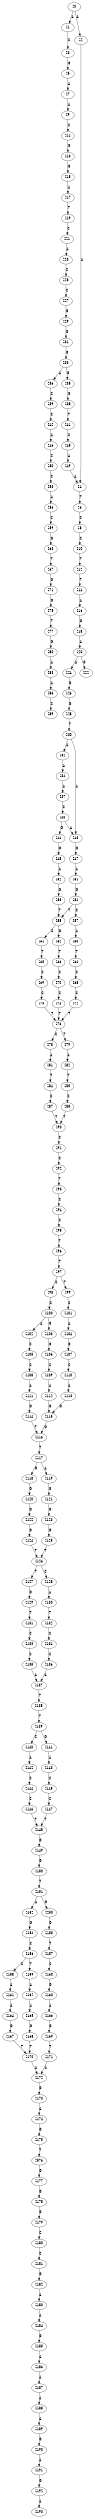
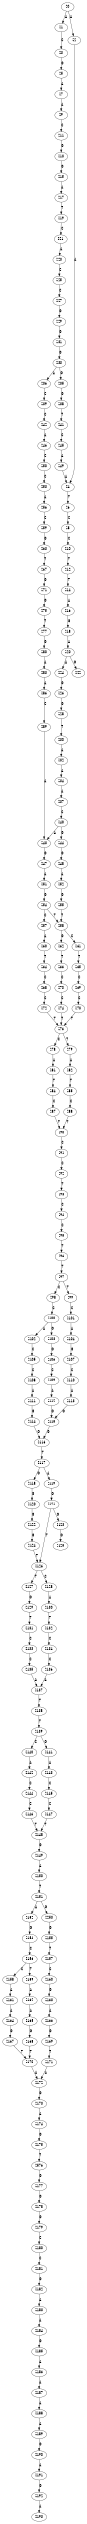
(76, 785) -> (44, 784)
(36, 1427) -> (39, 1432)
(45, 1550) -> (46, 1534)
(40, 1861) -> (40, 1866)
